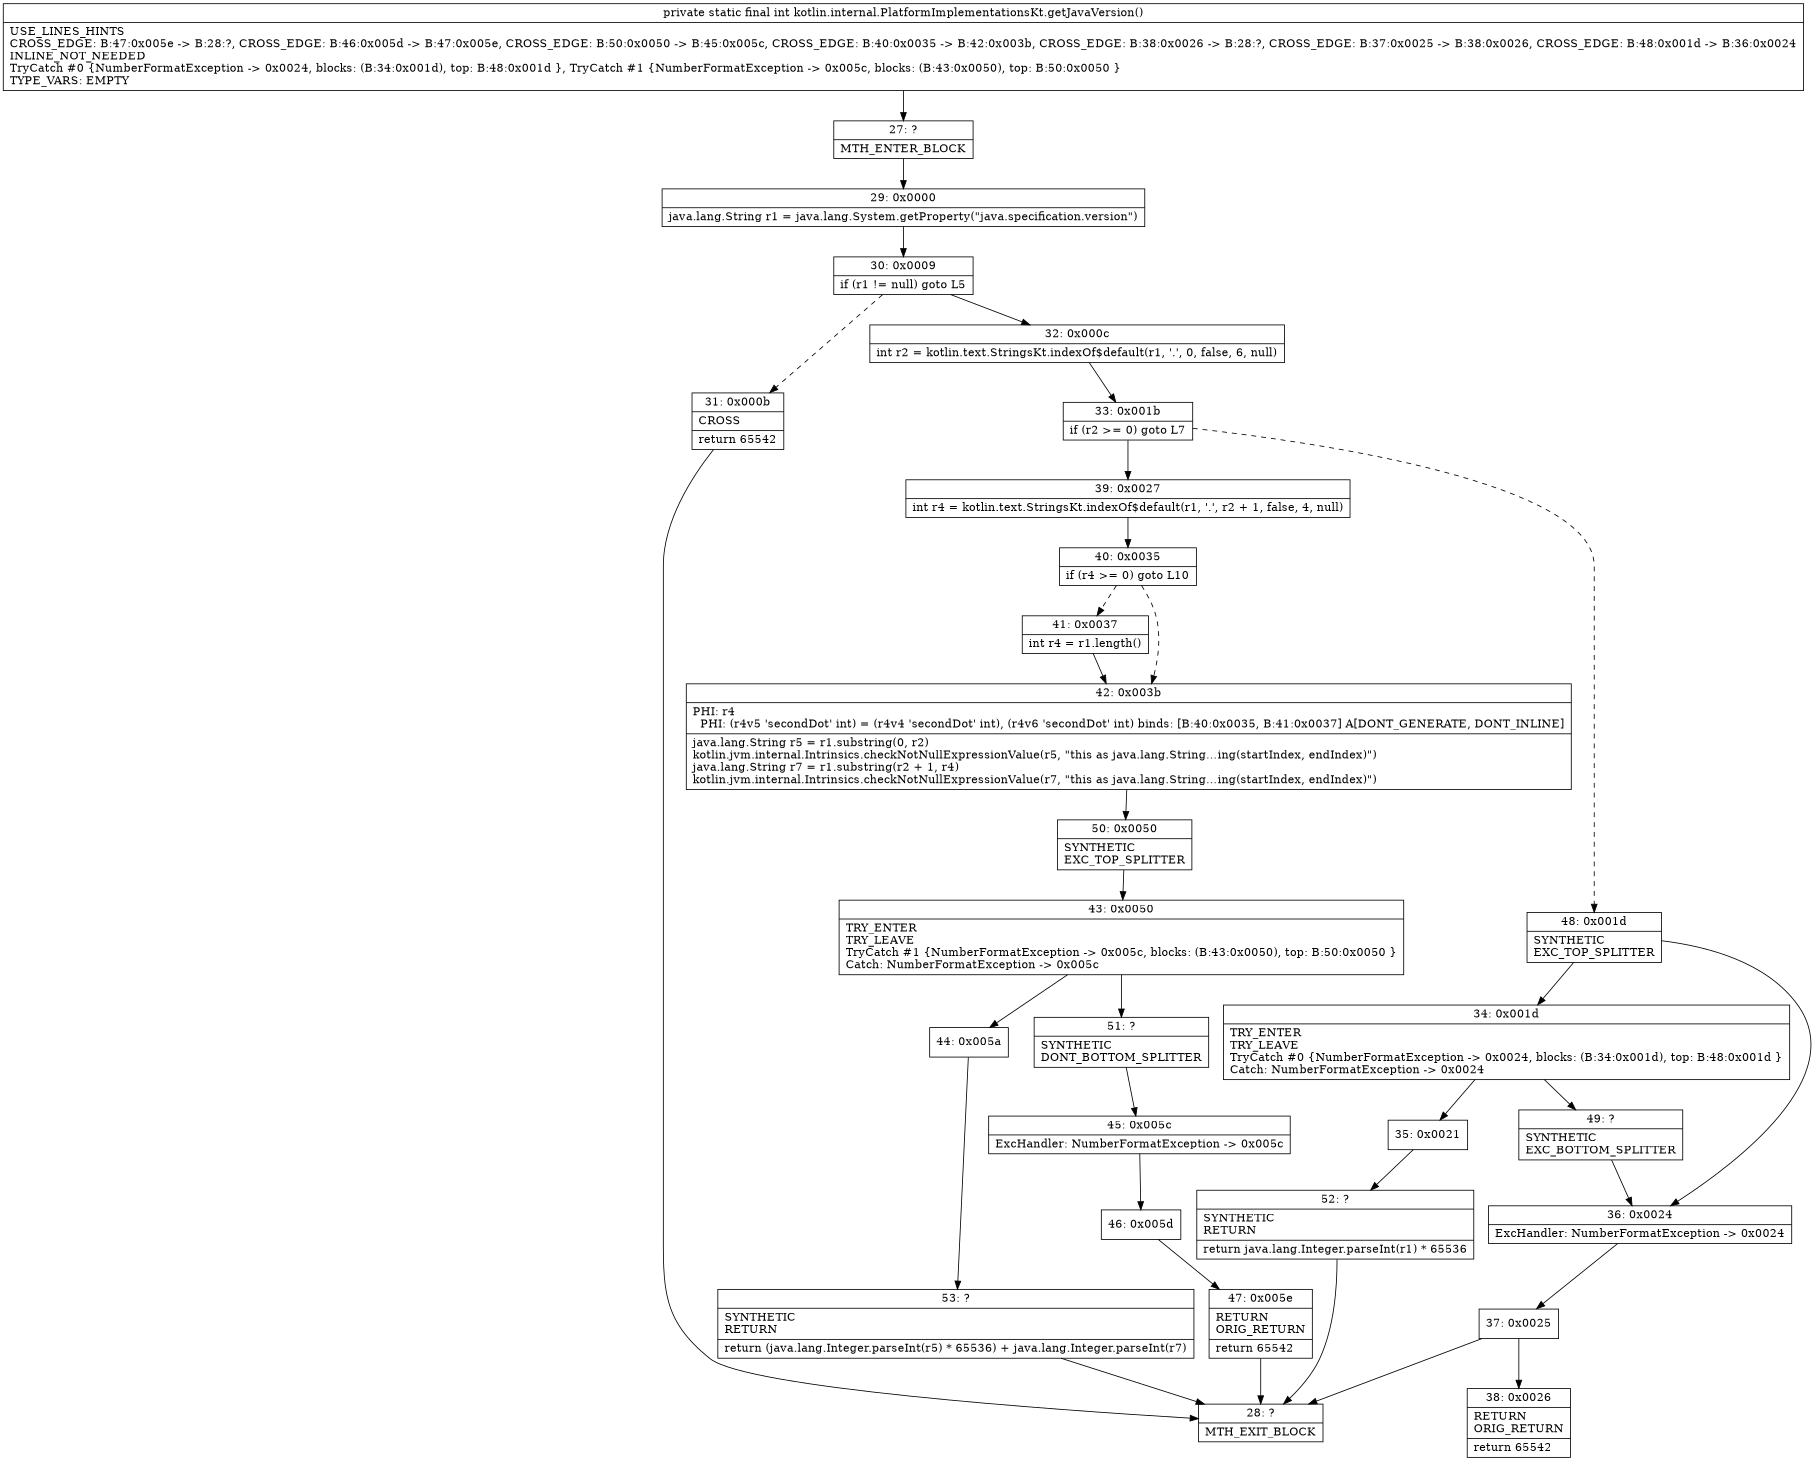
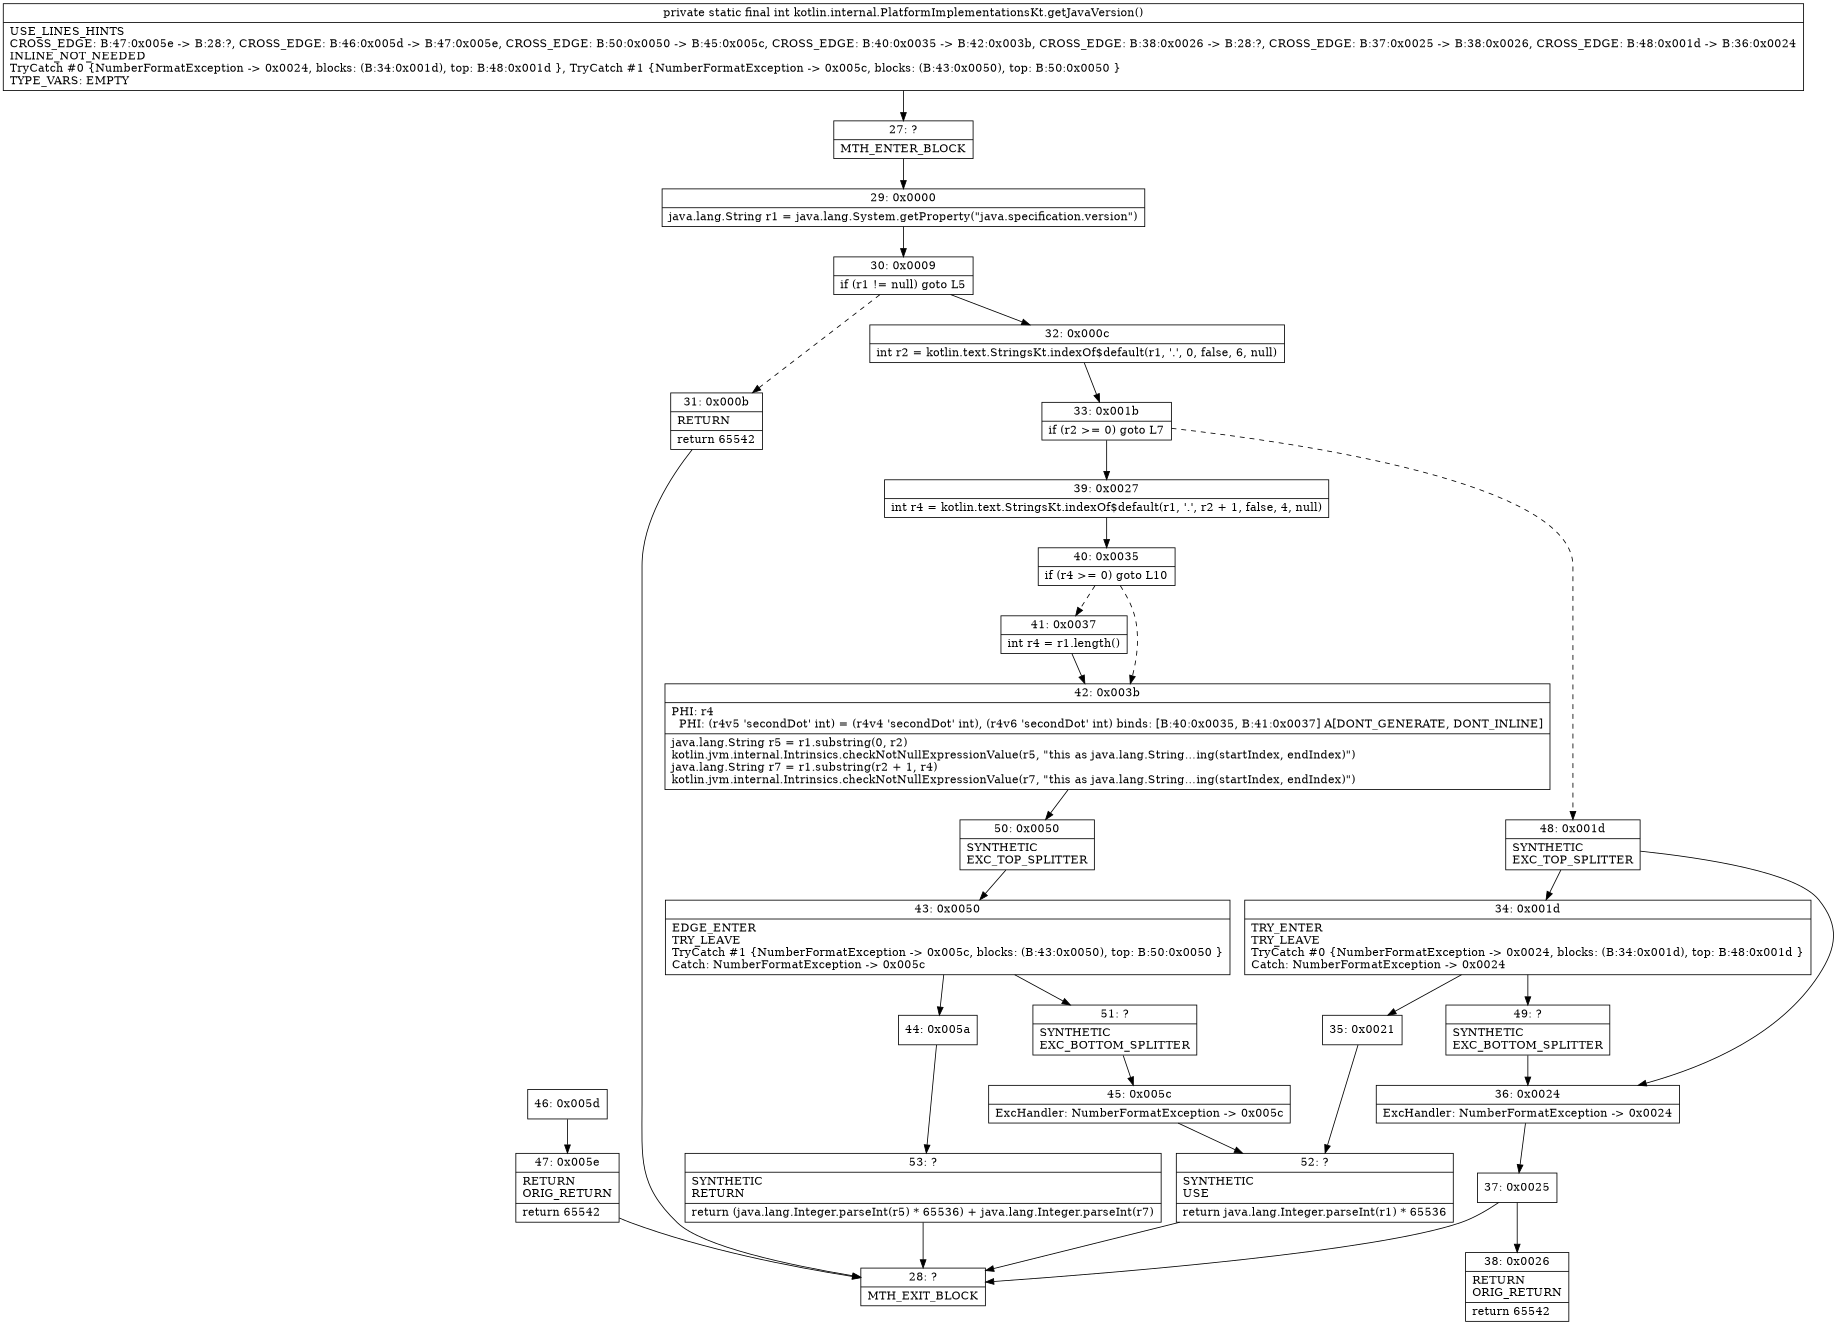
(720, 421) -> (704, 421)
(882, 928) -> (714, 928)
(1121, 1057) -> (1115, 1045)
(1140, 1178) -> (1207, 1136)
(1230, 1230) -> (1196, 1194)
